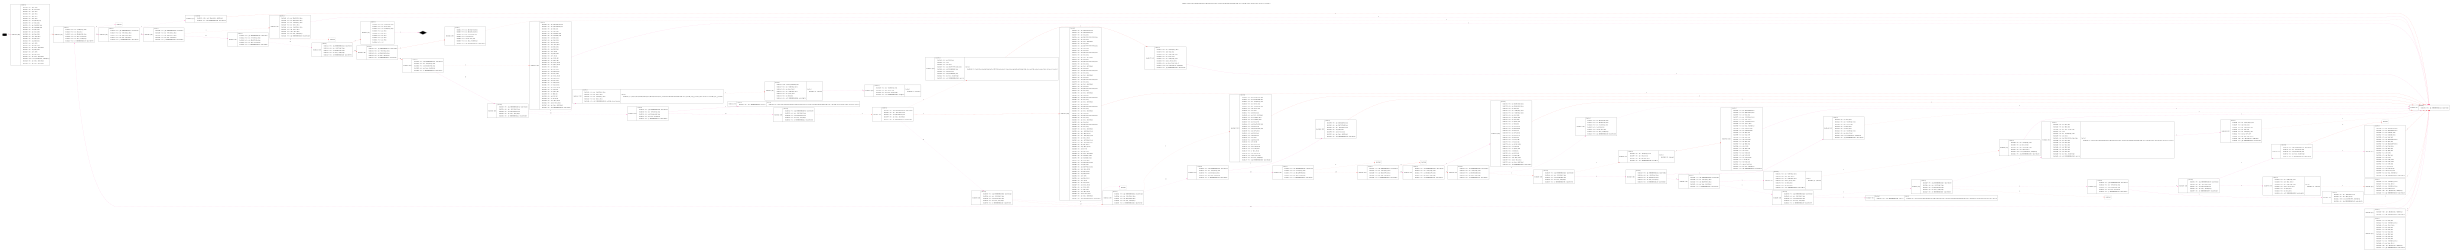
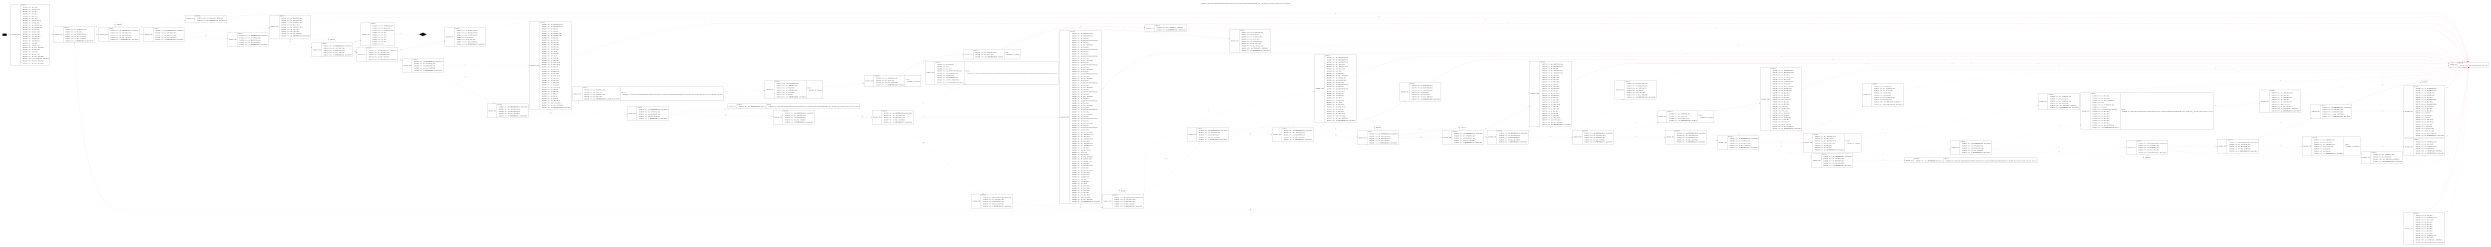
none -> (992, 54)
